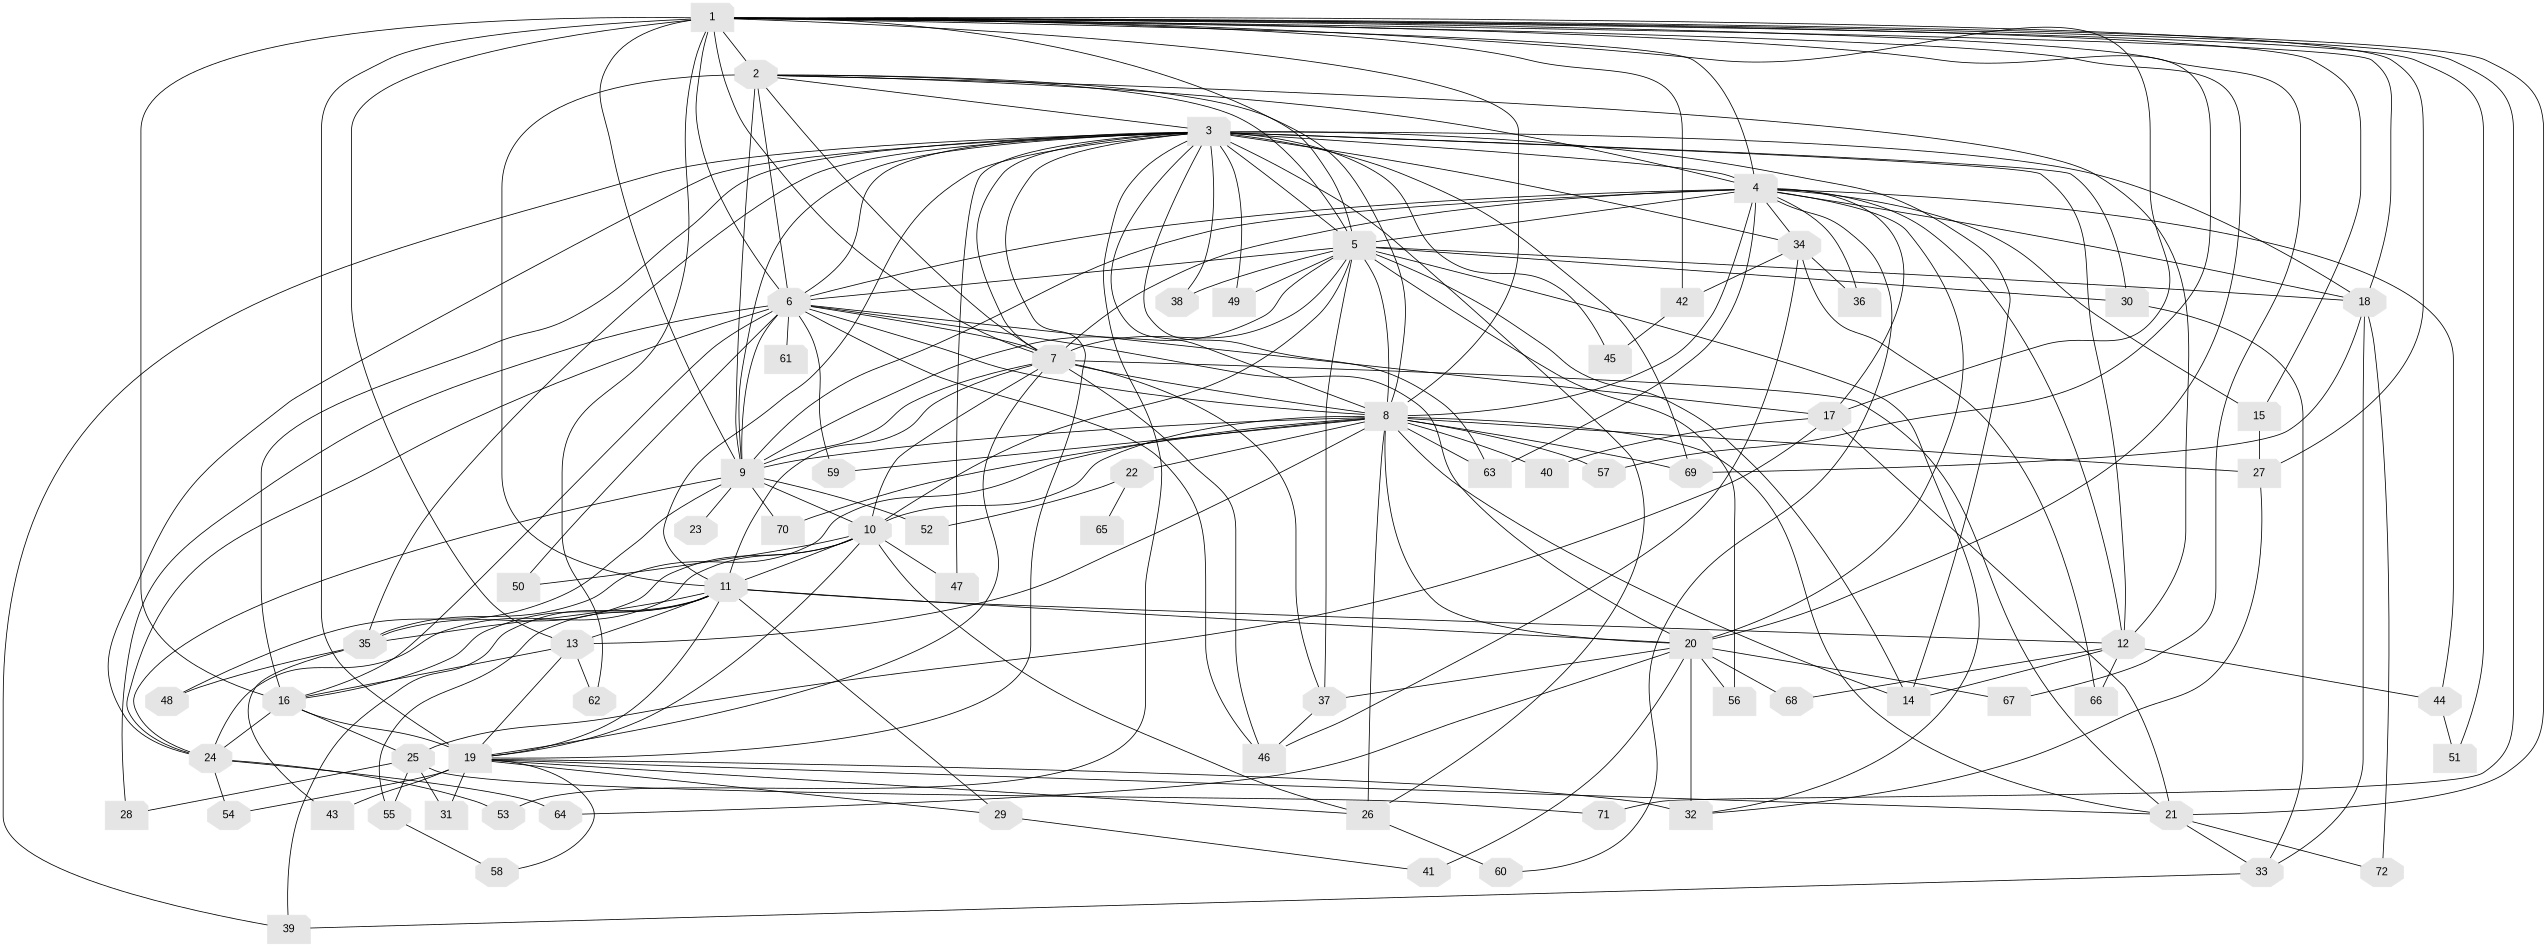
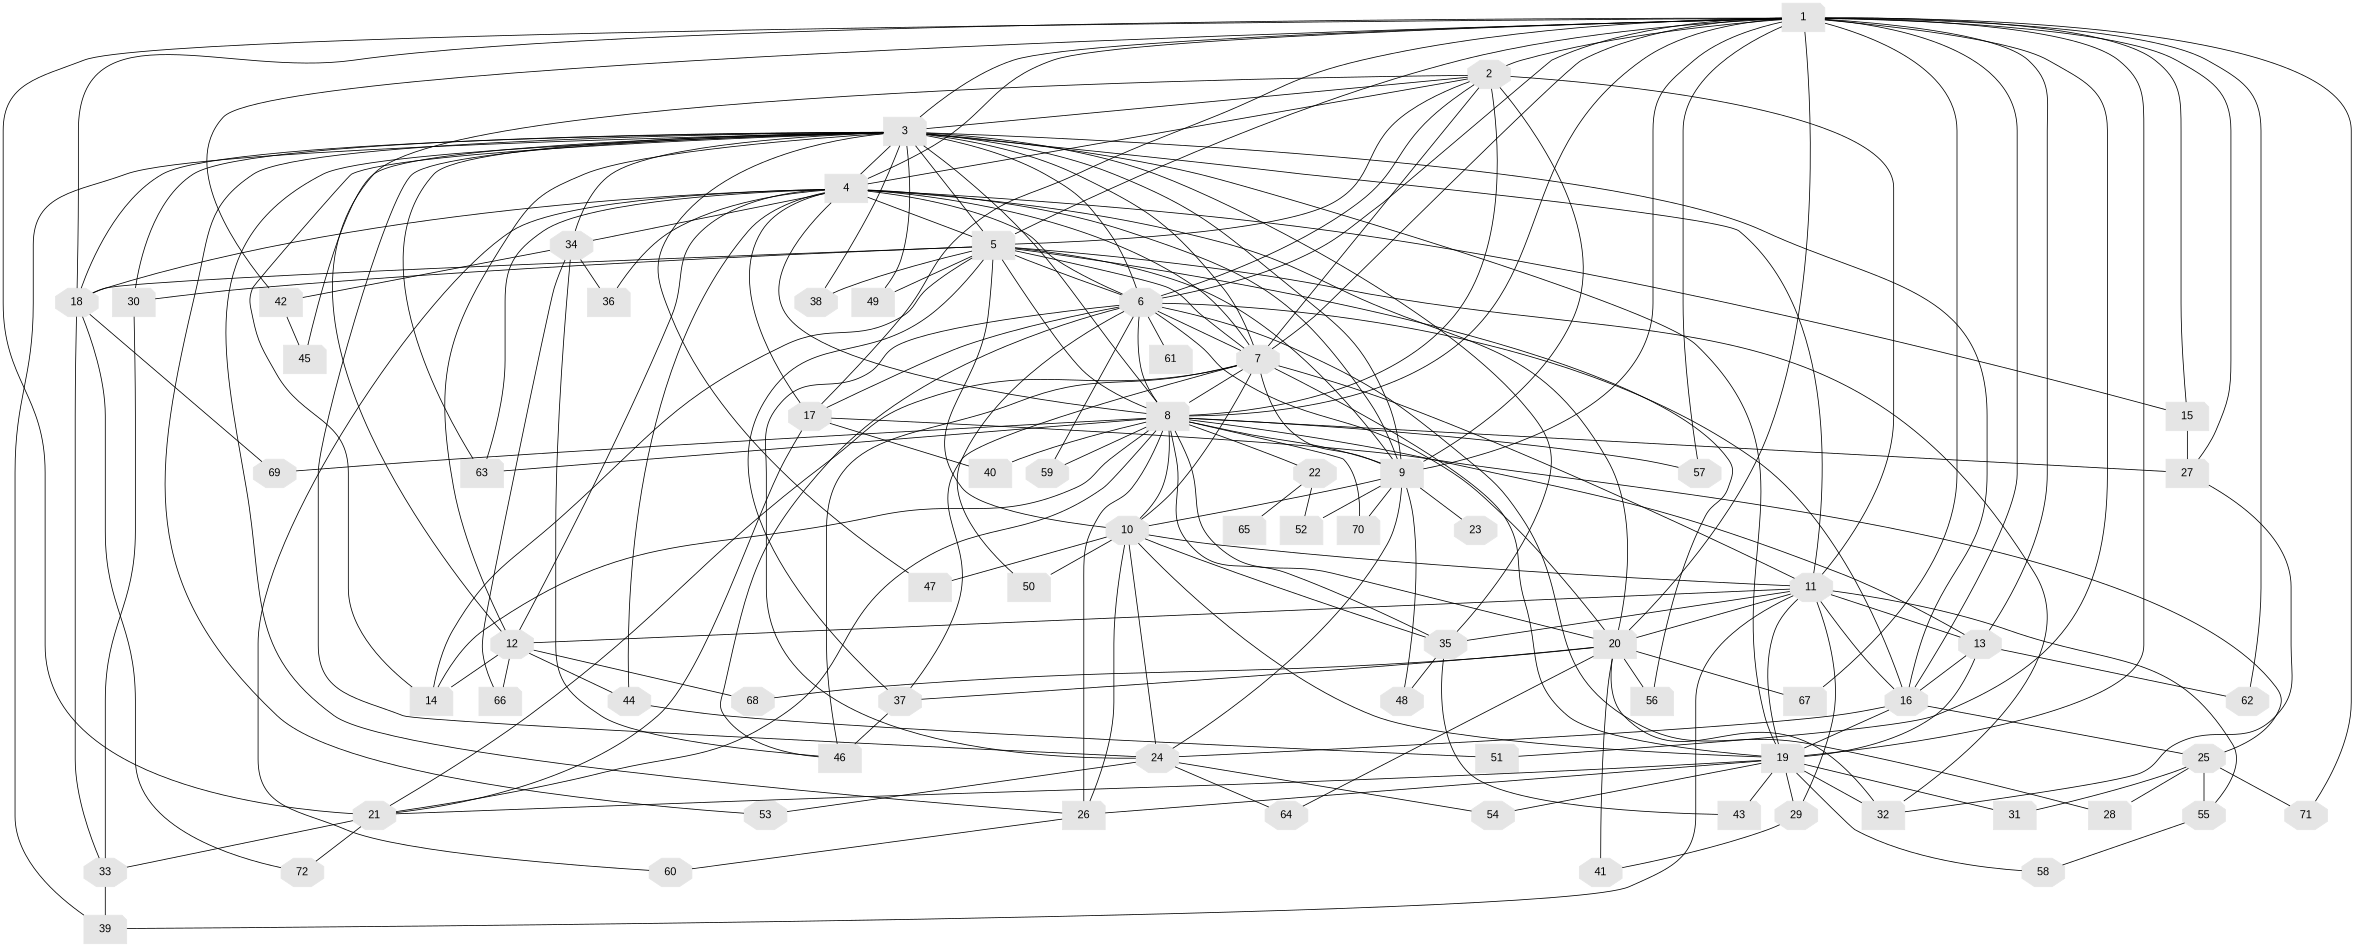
(1510, 230) -> (1342, 33)
(747, 383) -> none
